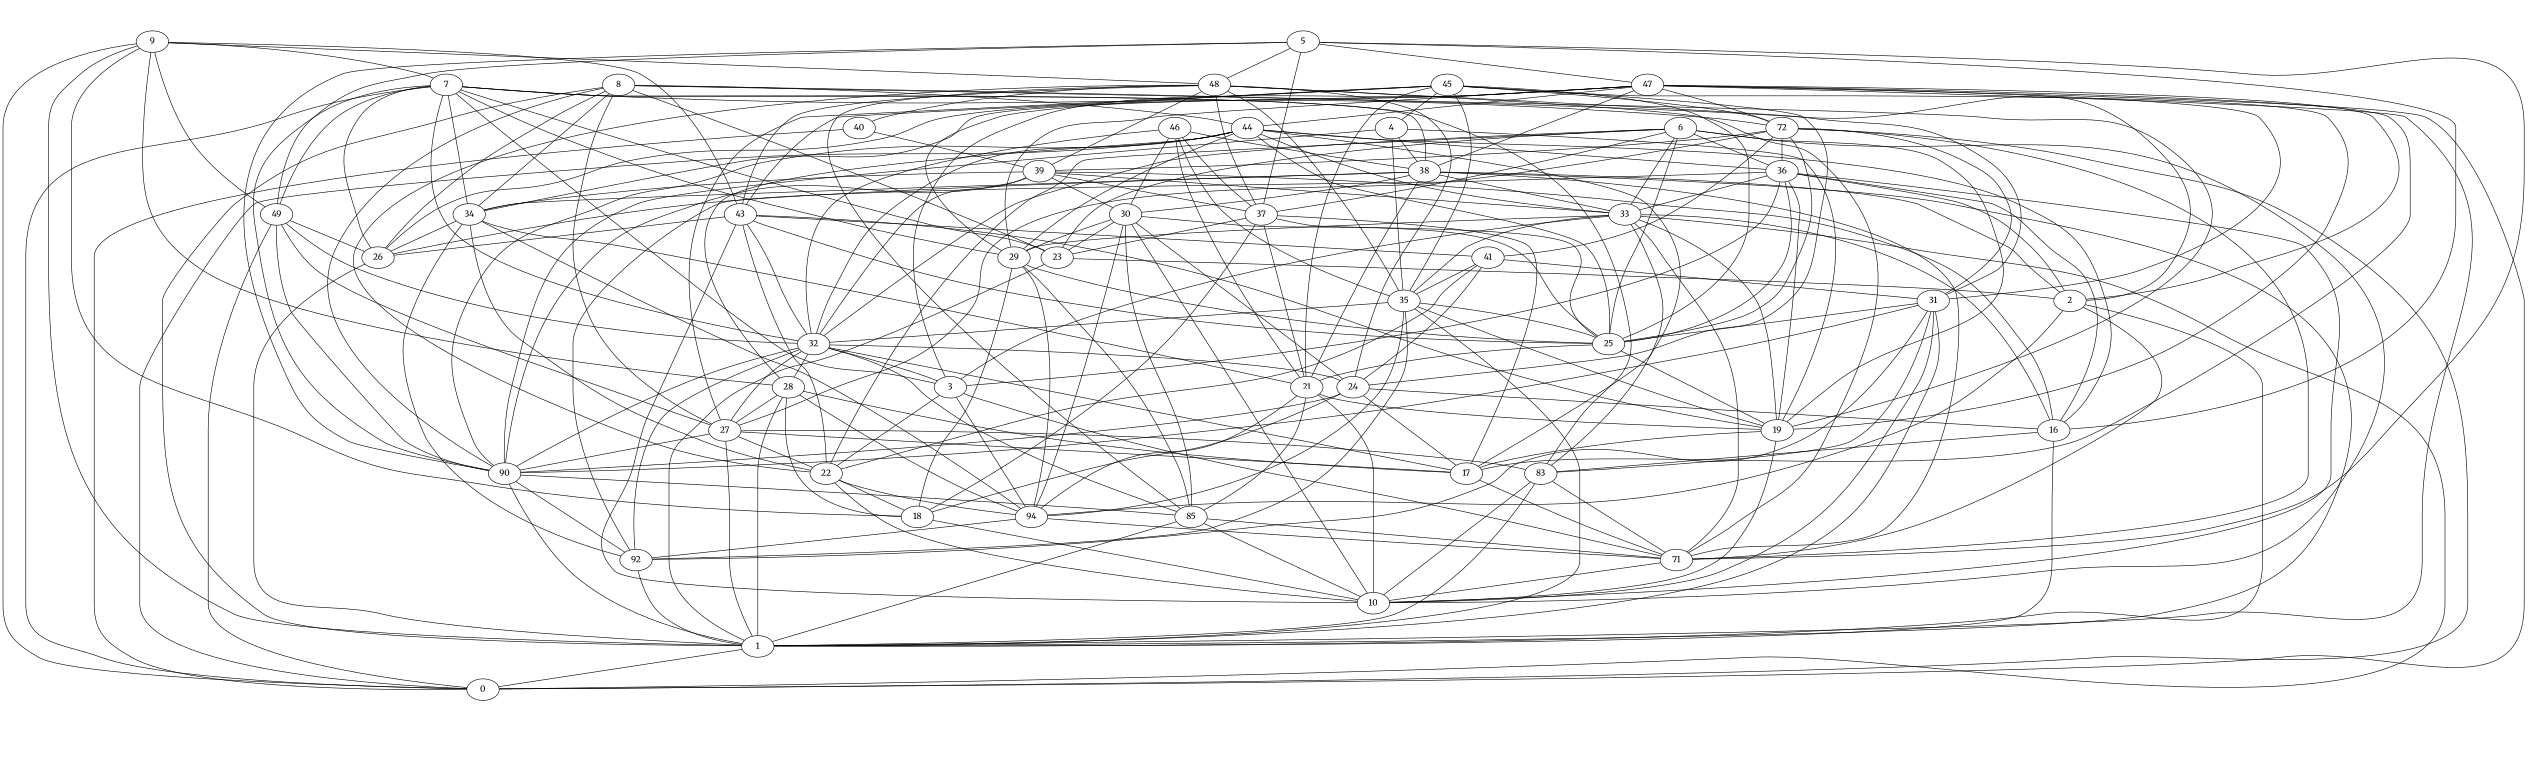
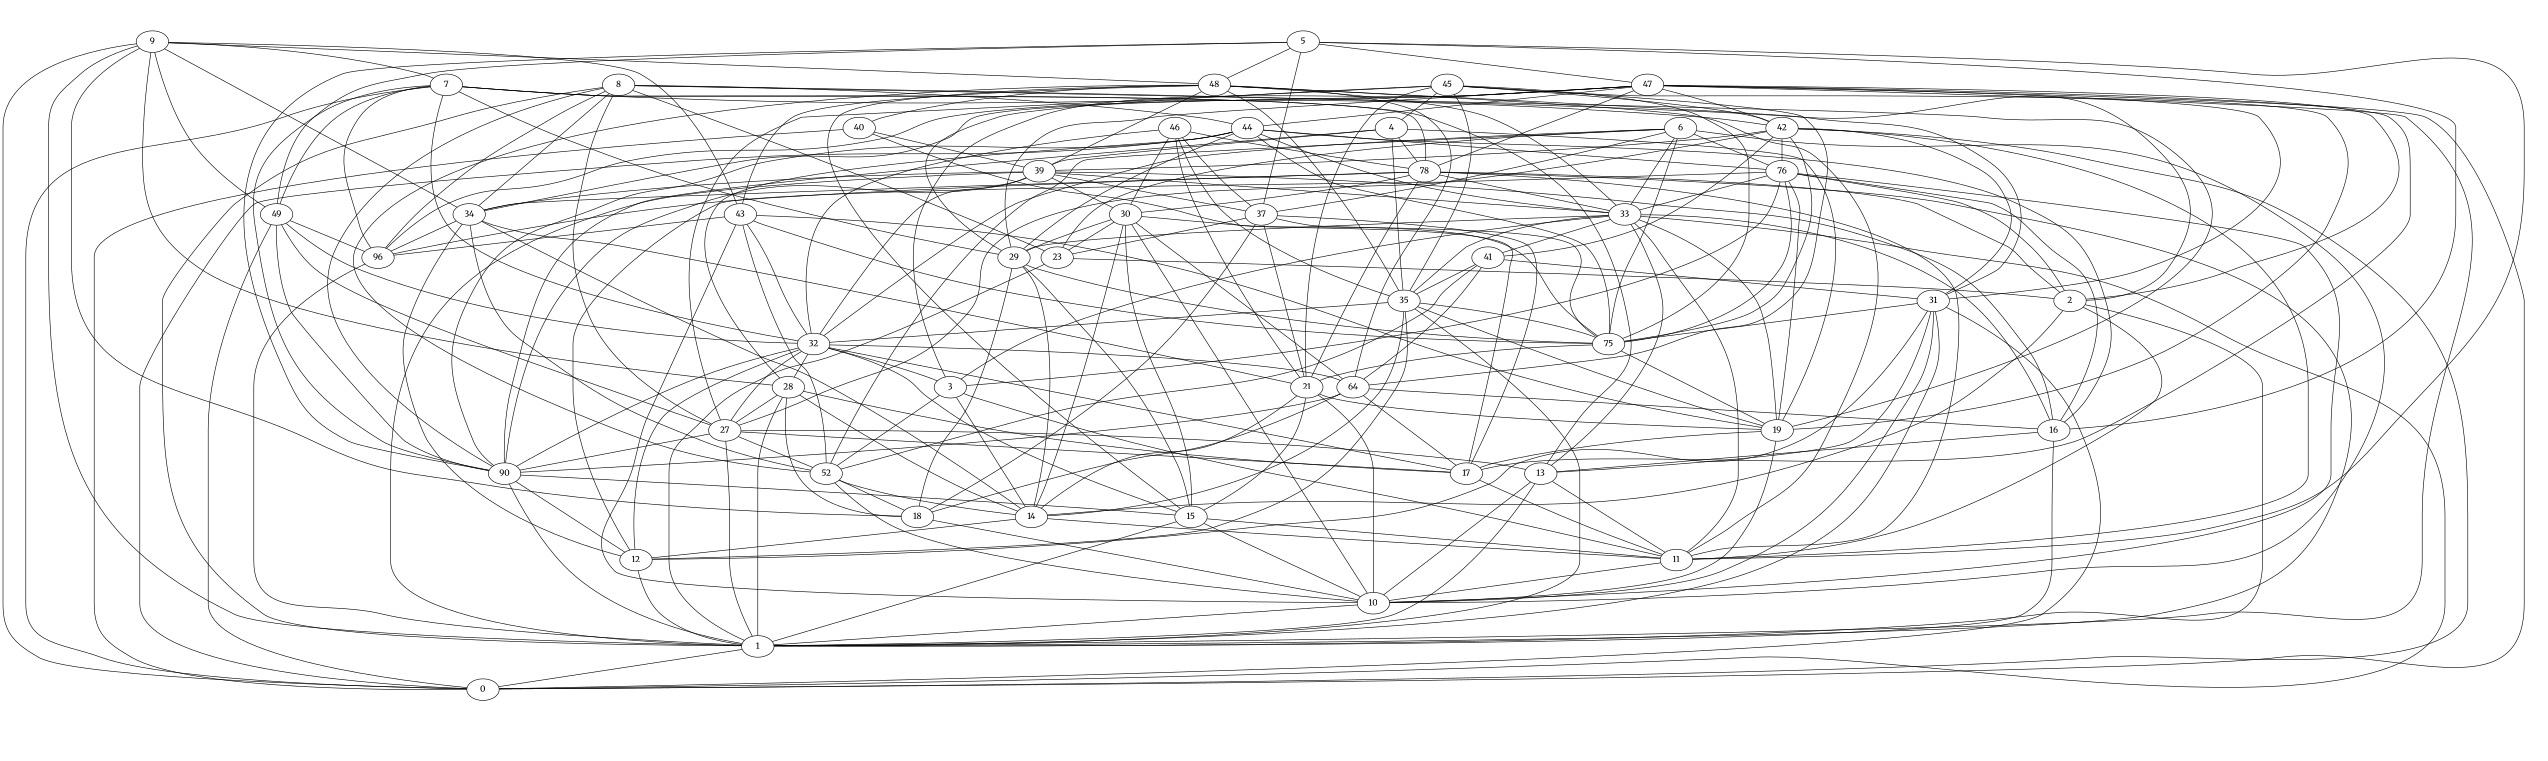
(1071, 104) -> none
(1782, 128) -> (1782, 128)
none -> (1213, 145)
(1229, 146) -> (1458, 109)
(458, 150) -> (311, 128)
(1424, 171) -> (1424, 171)
(1782, 171) -> (1782, 171)
(1621, 192) -> (1189, 214)
(905, 200) -> none
(868, 209) -> none
(1990, 220) -> none
(1061, 233) -> (1567, 233)
(378, 258) -> (378, 258)
(679, 273) -> none
none -> (434, 319)
(1609, 344) -> (1609, 344)
(1353, 387) -> (1353, 387)
(1189, 433) -> (1468, 661)
(826, 474) -> (826, 474)
(1541, 474) -> (1541, 474)
(1031, 517) -> (1031, 517)
(1191, 517) -> (1191, 517)
(636, 560) -> (636, 560)
(1676, 560) -> (1676, 560)
none -> (1066, 625)
